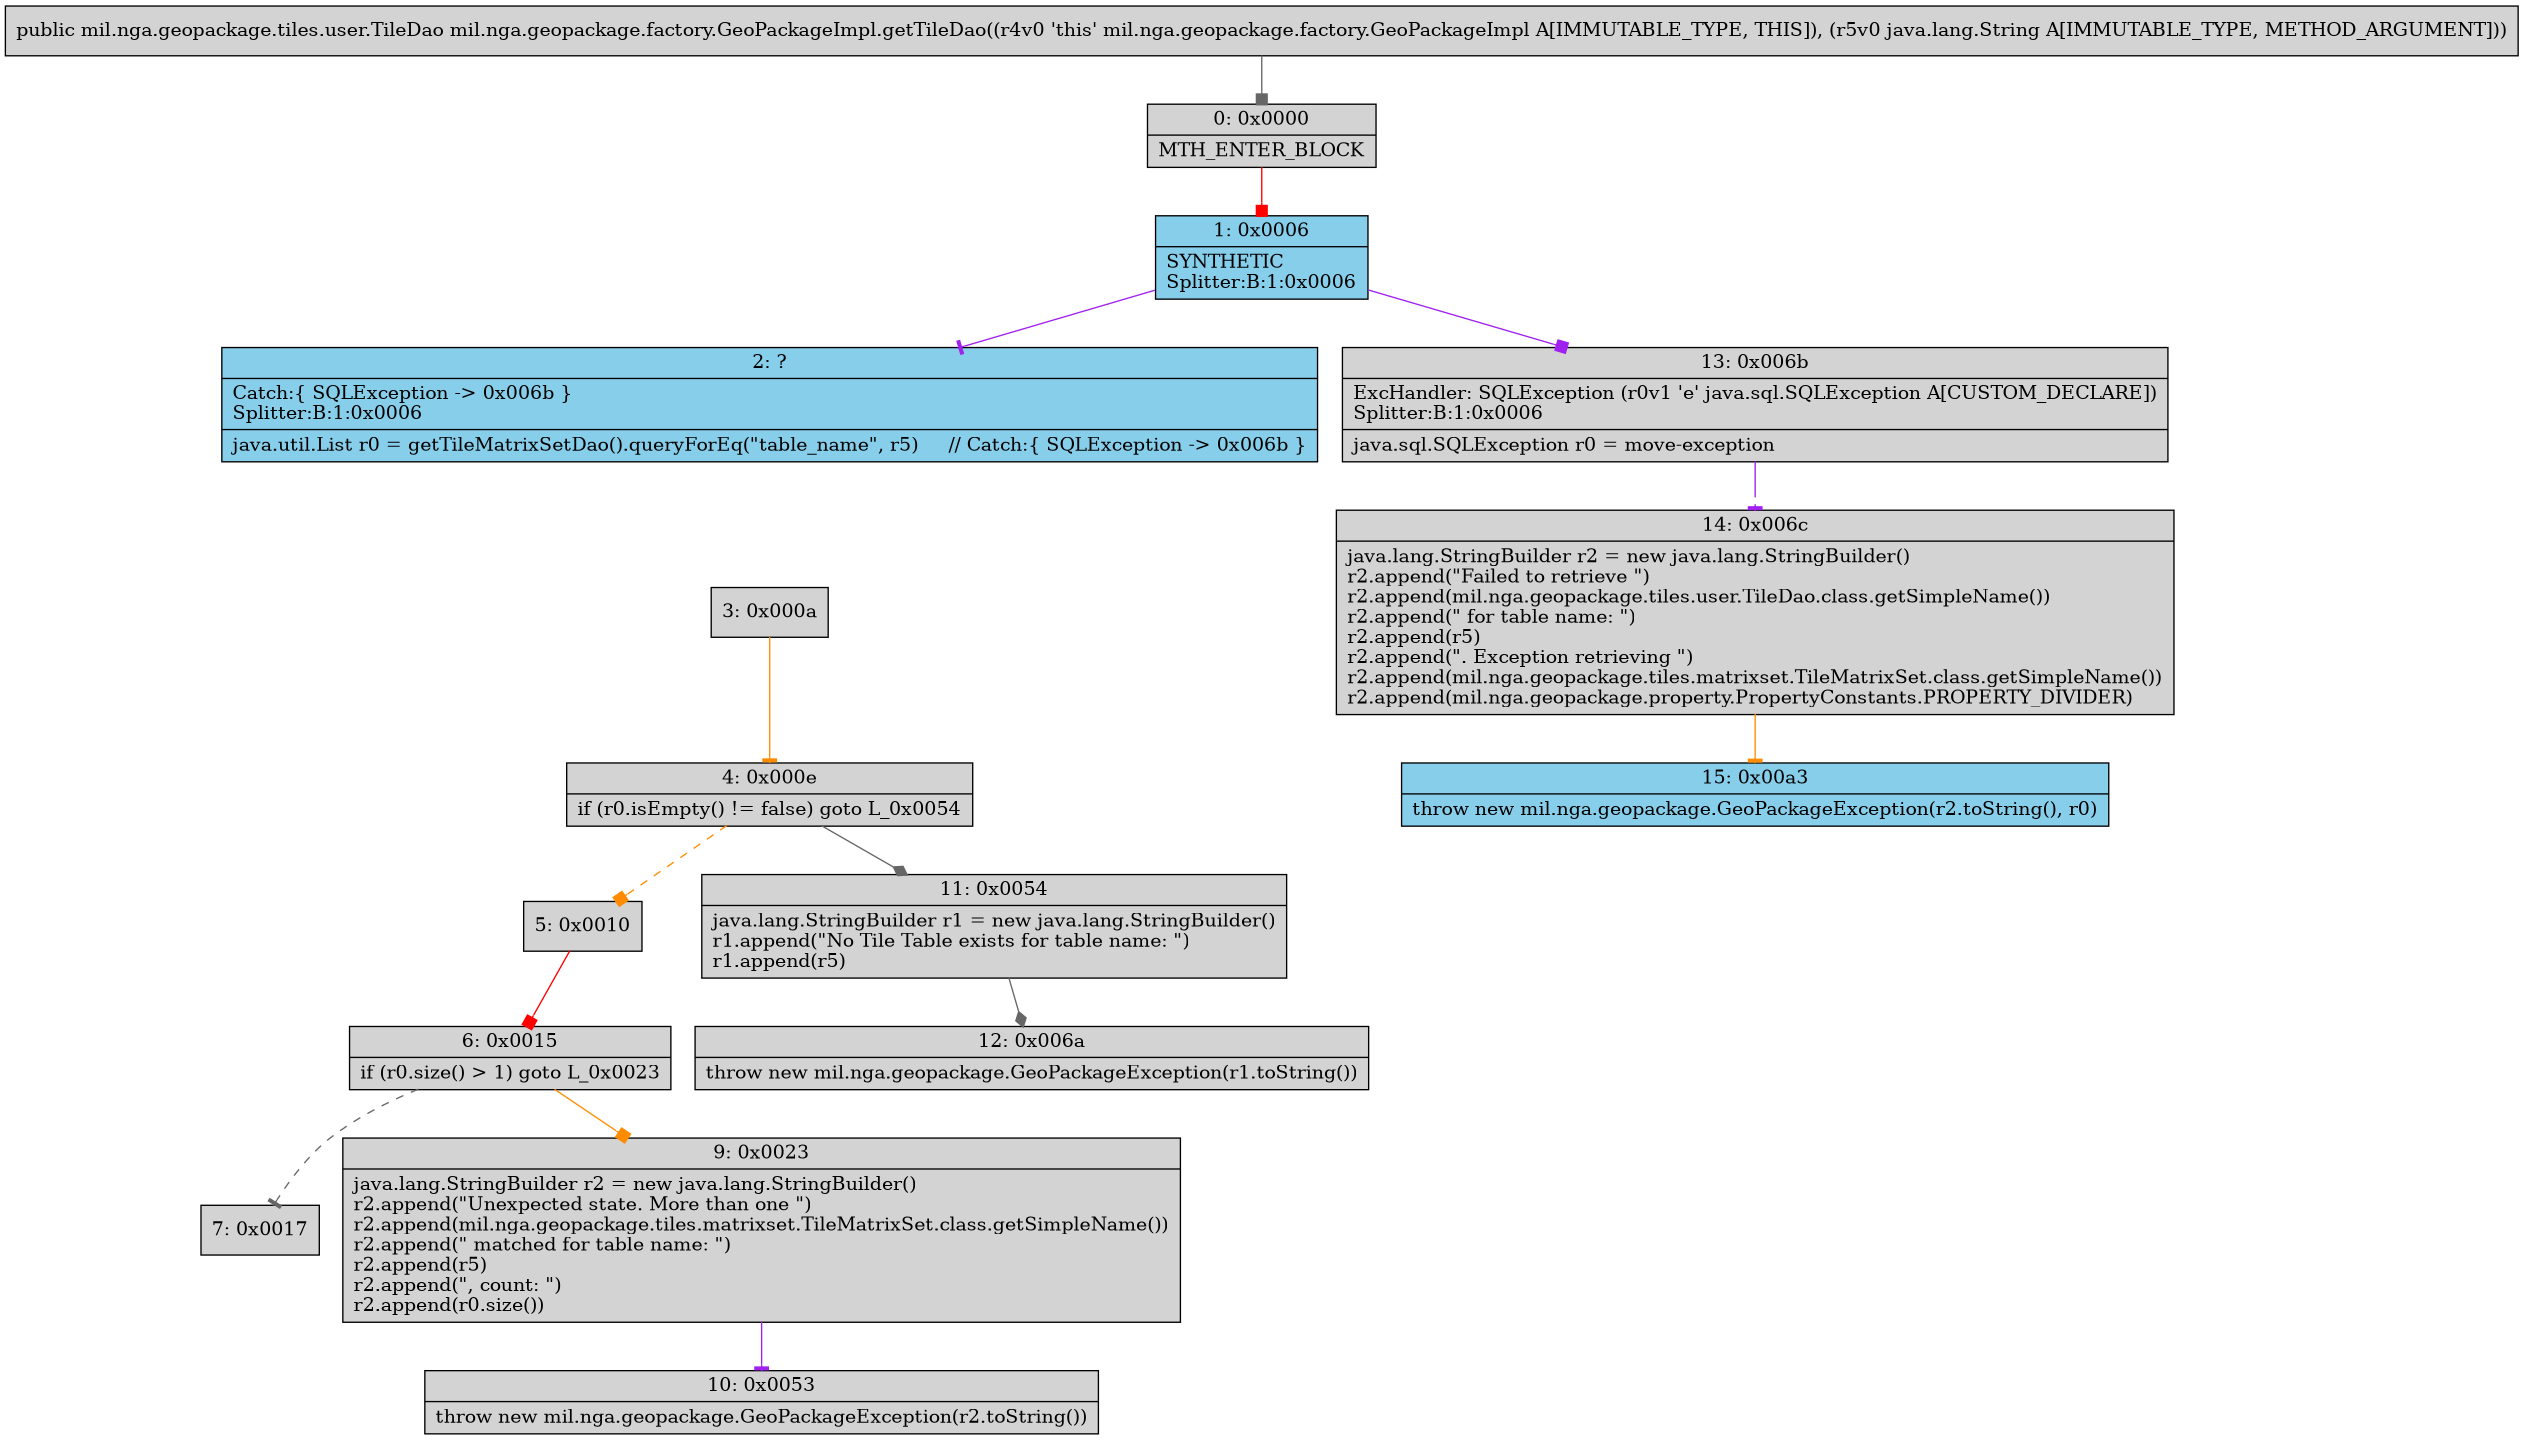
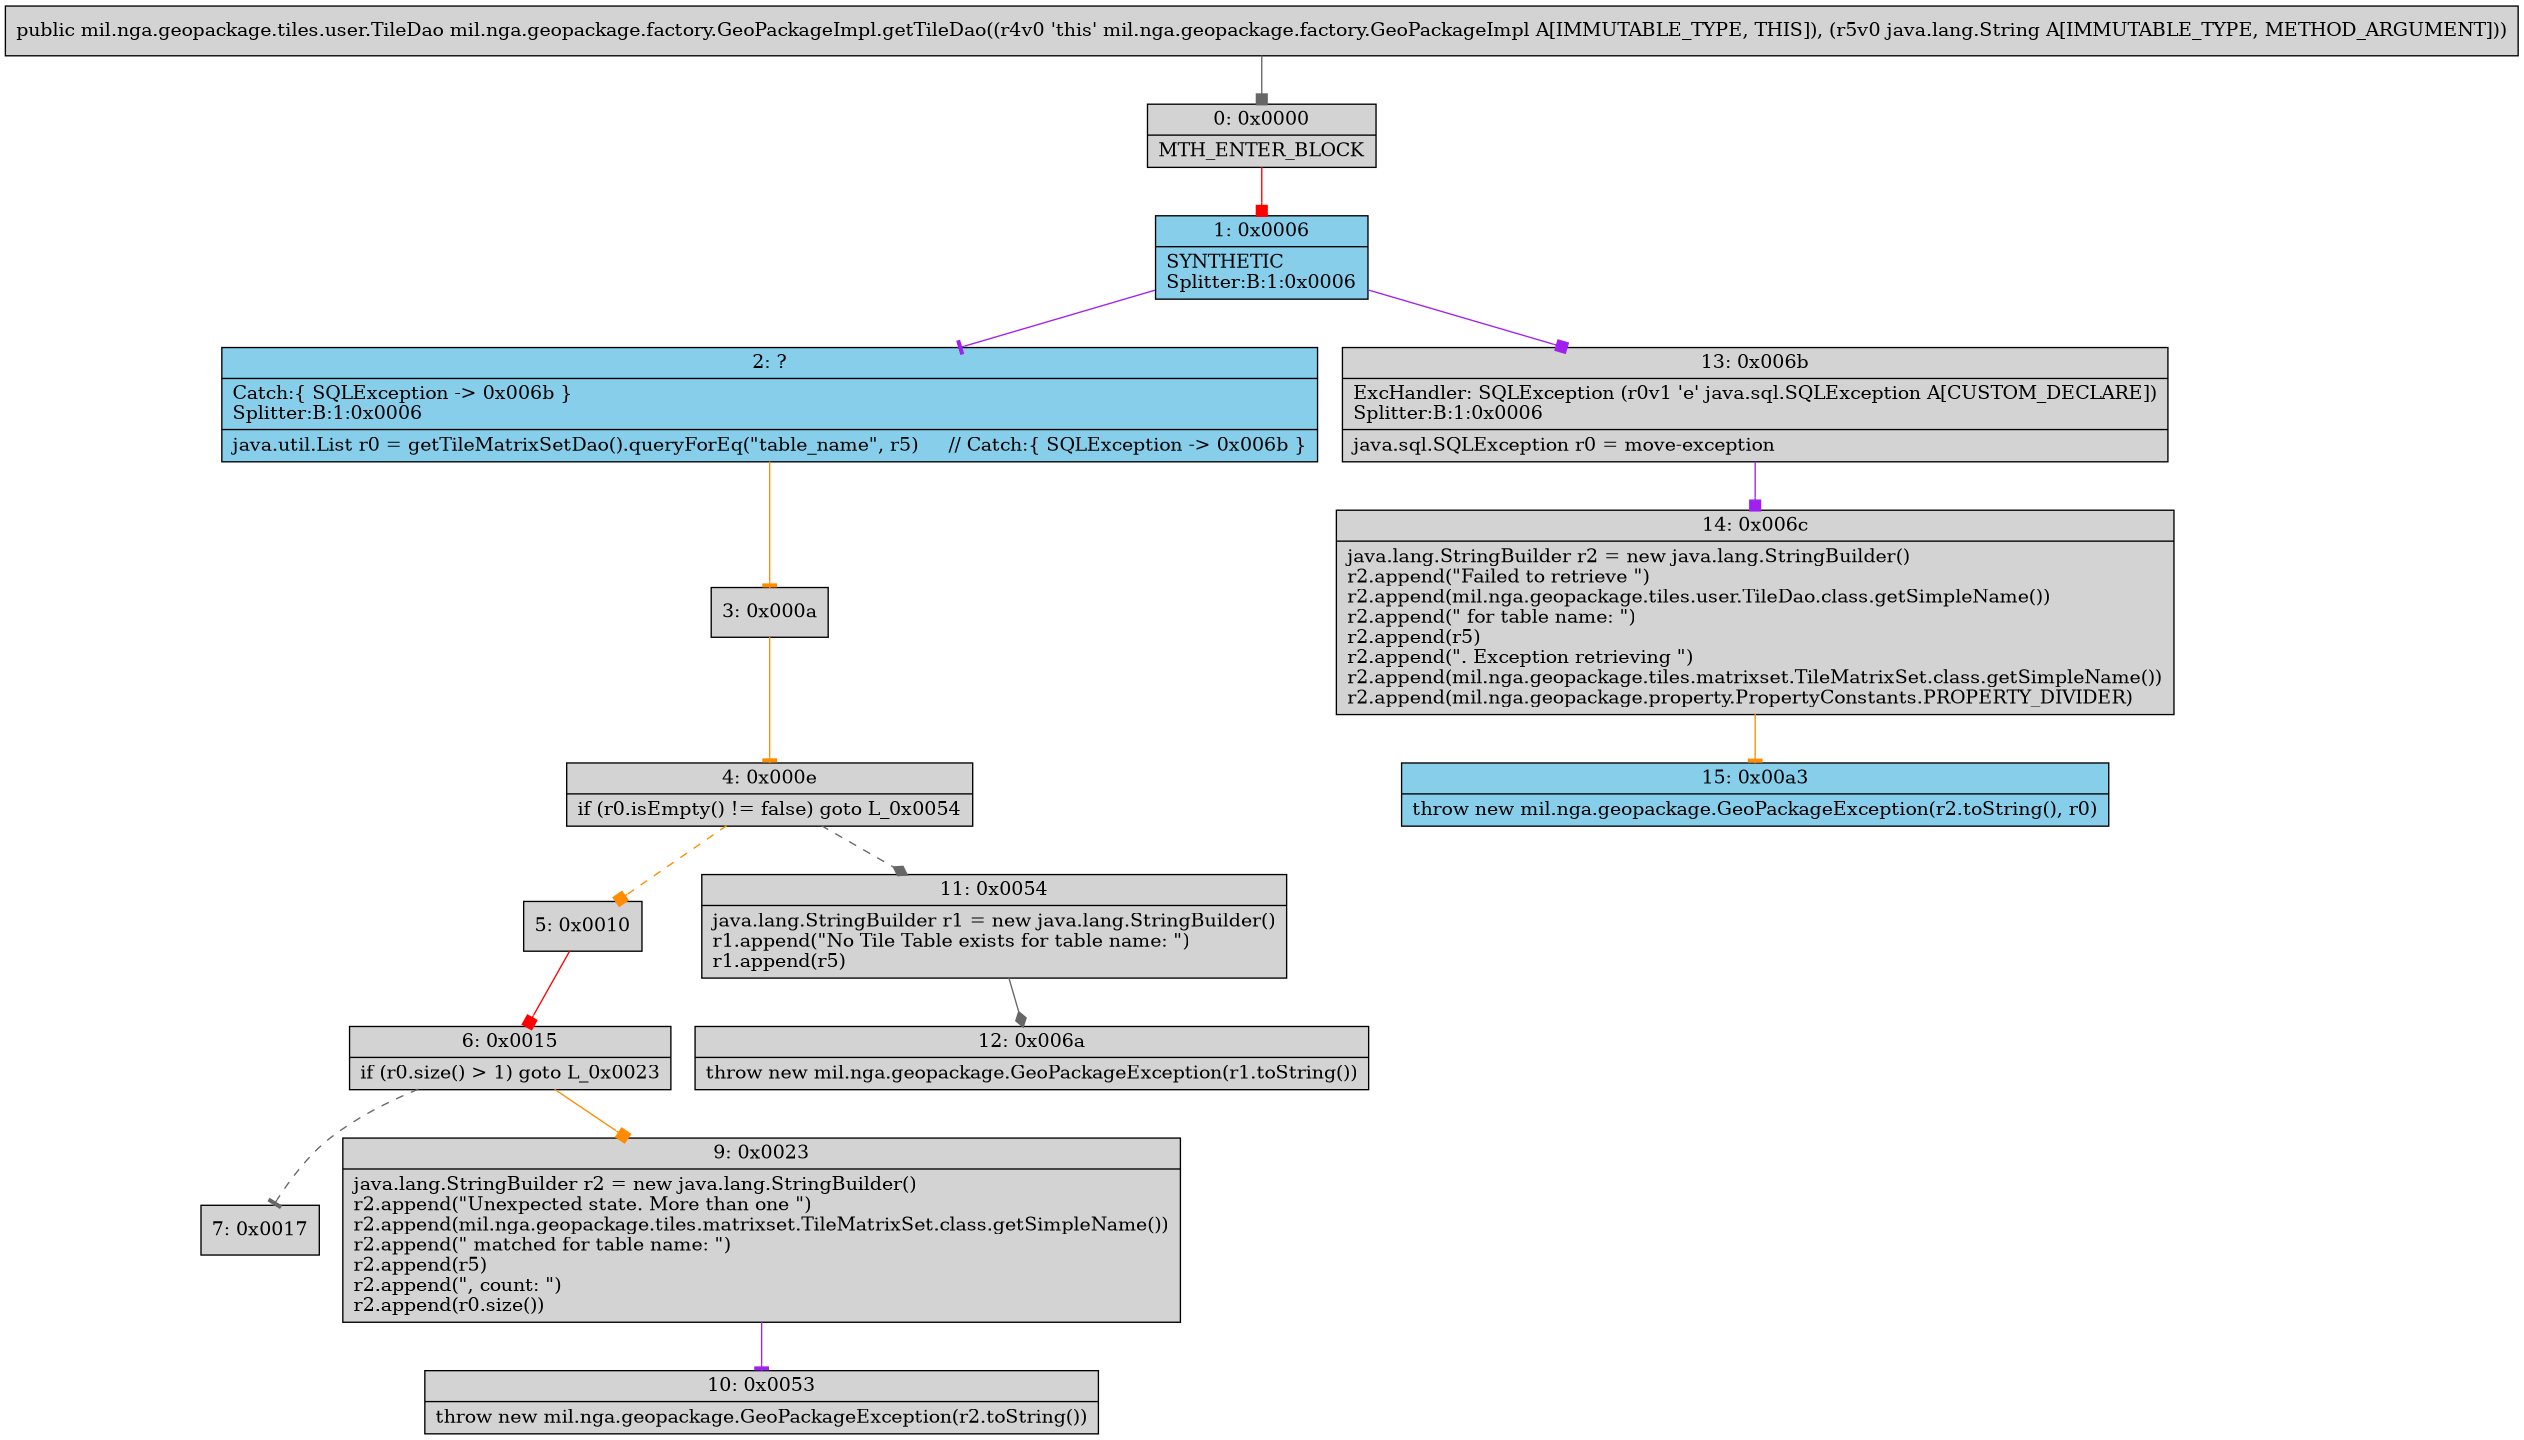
(1755, 479) -> (1755, 479)
none -> (770, 521)
(857, 846) -> (857, 846)
